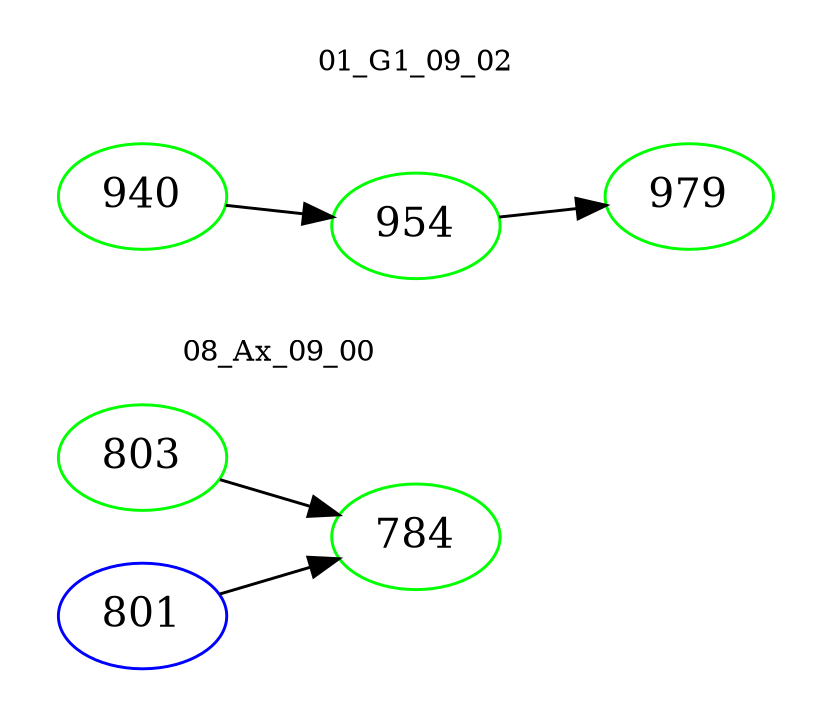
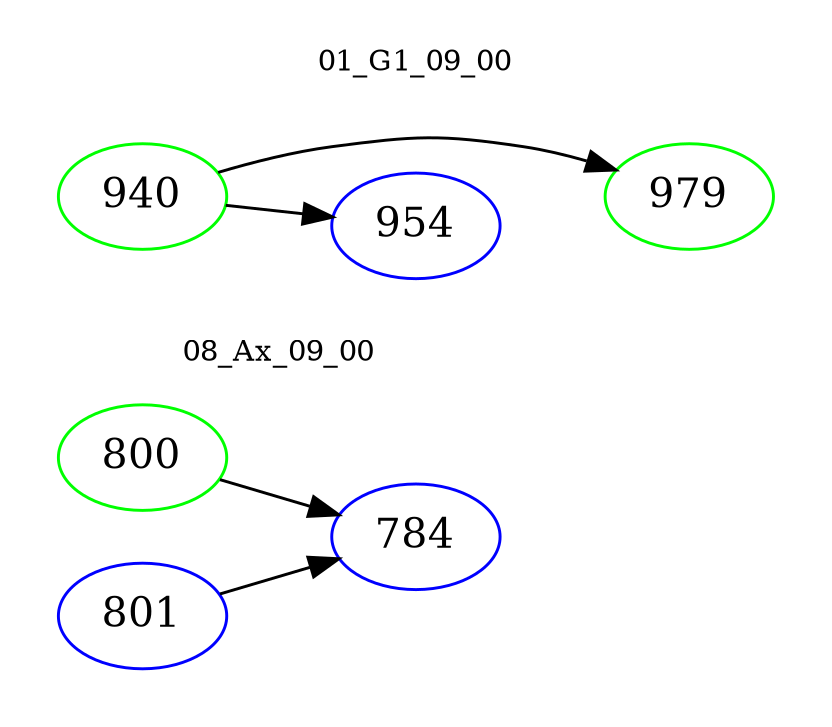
(416, 63) -> (416, 63)
(538, 213) -> (402, 139)
(416, 226) -> (416, 226)
(143, 458) -> (143, 458)
(416, 537) -> (416, 537)
